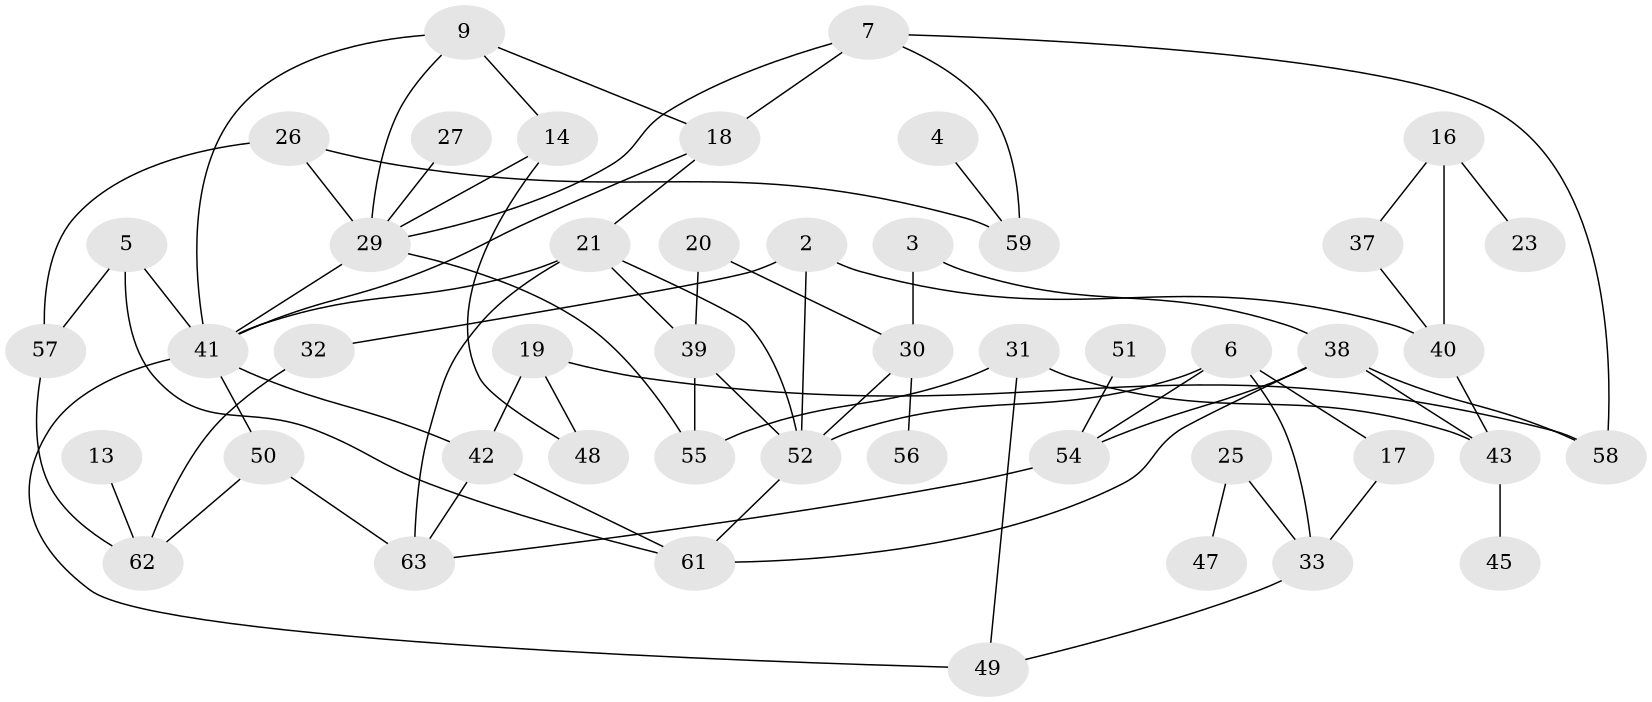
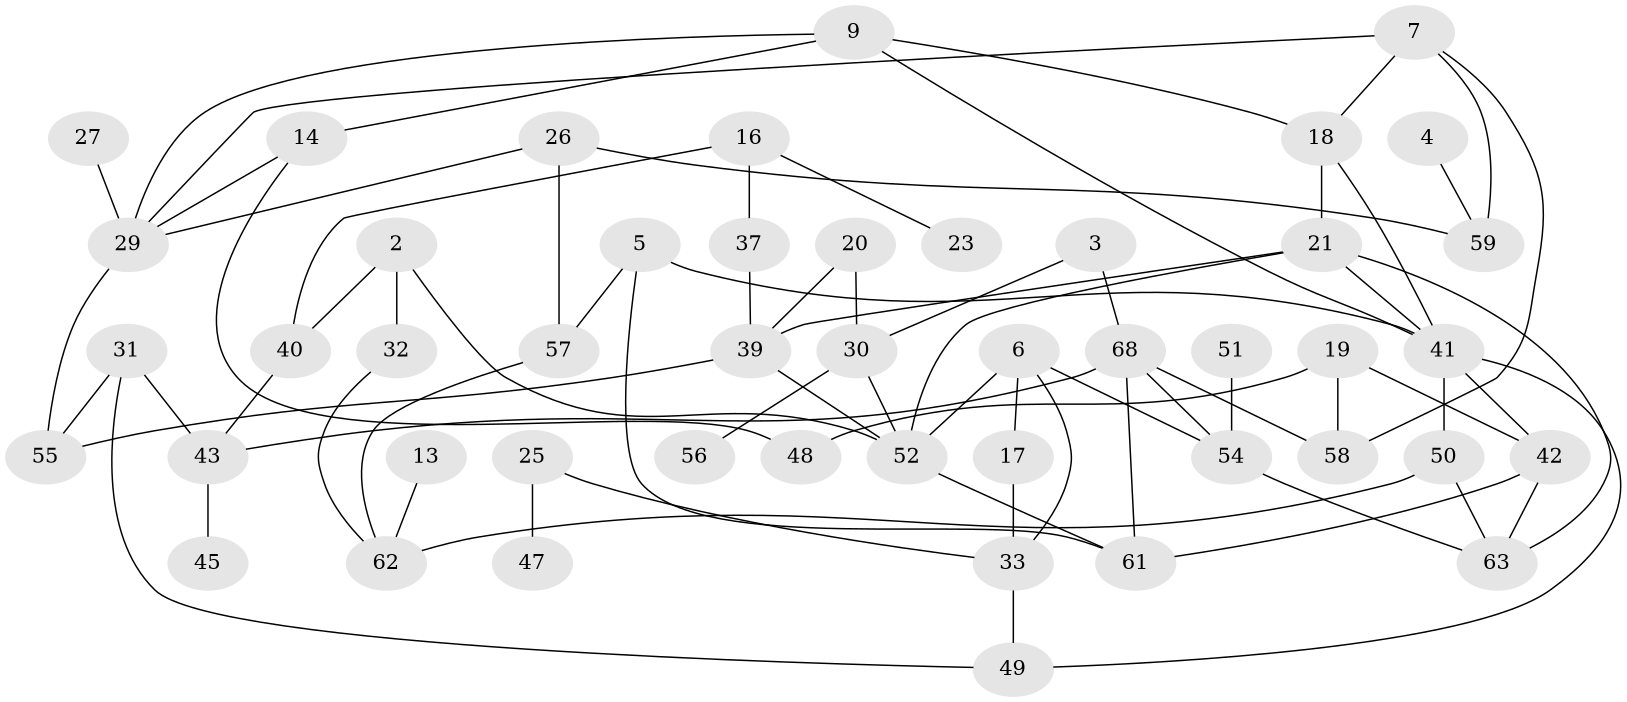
(289, 298) -> none
(1403, 298) -> (750, 298)
(1338, 351) -> (1125, 351)
